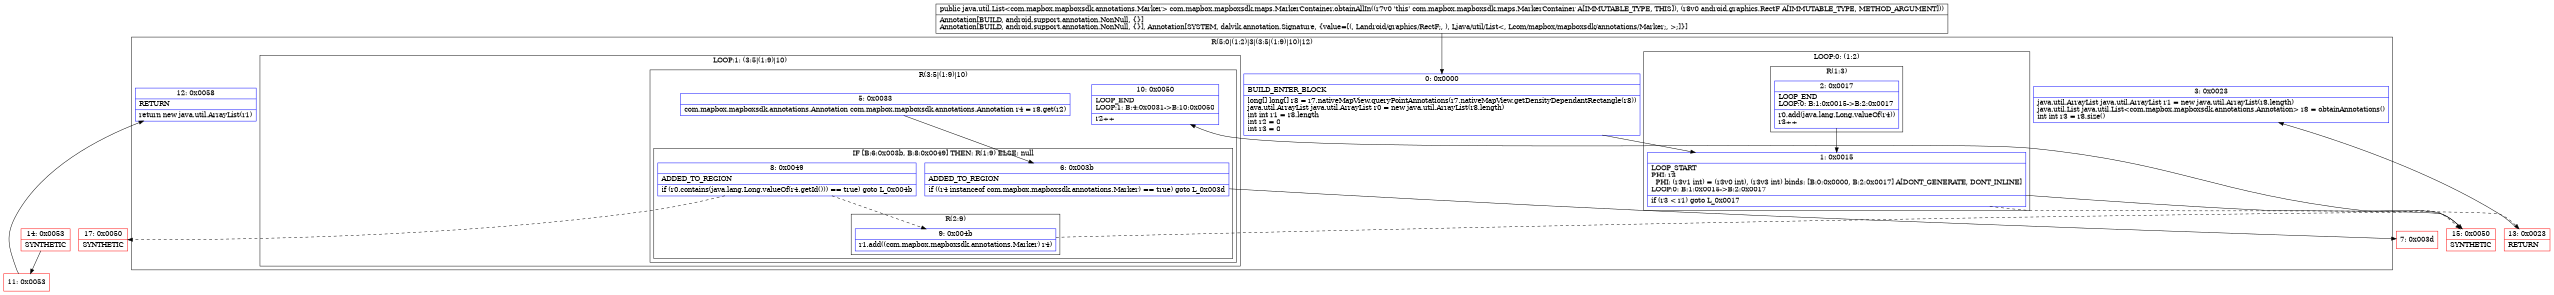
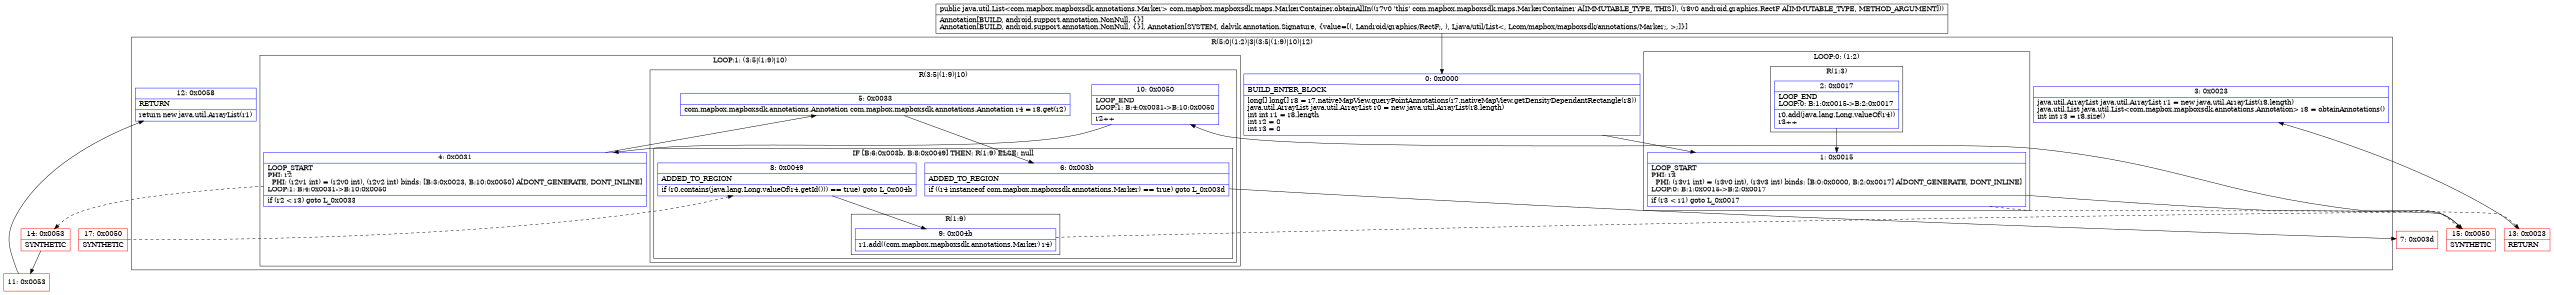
none -> (455, 179)
(875, 211) -> (875, 211)
(956, 220) -> (956, 220)
(430, 232) -> (429, 232)
